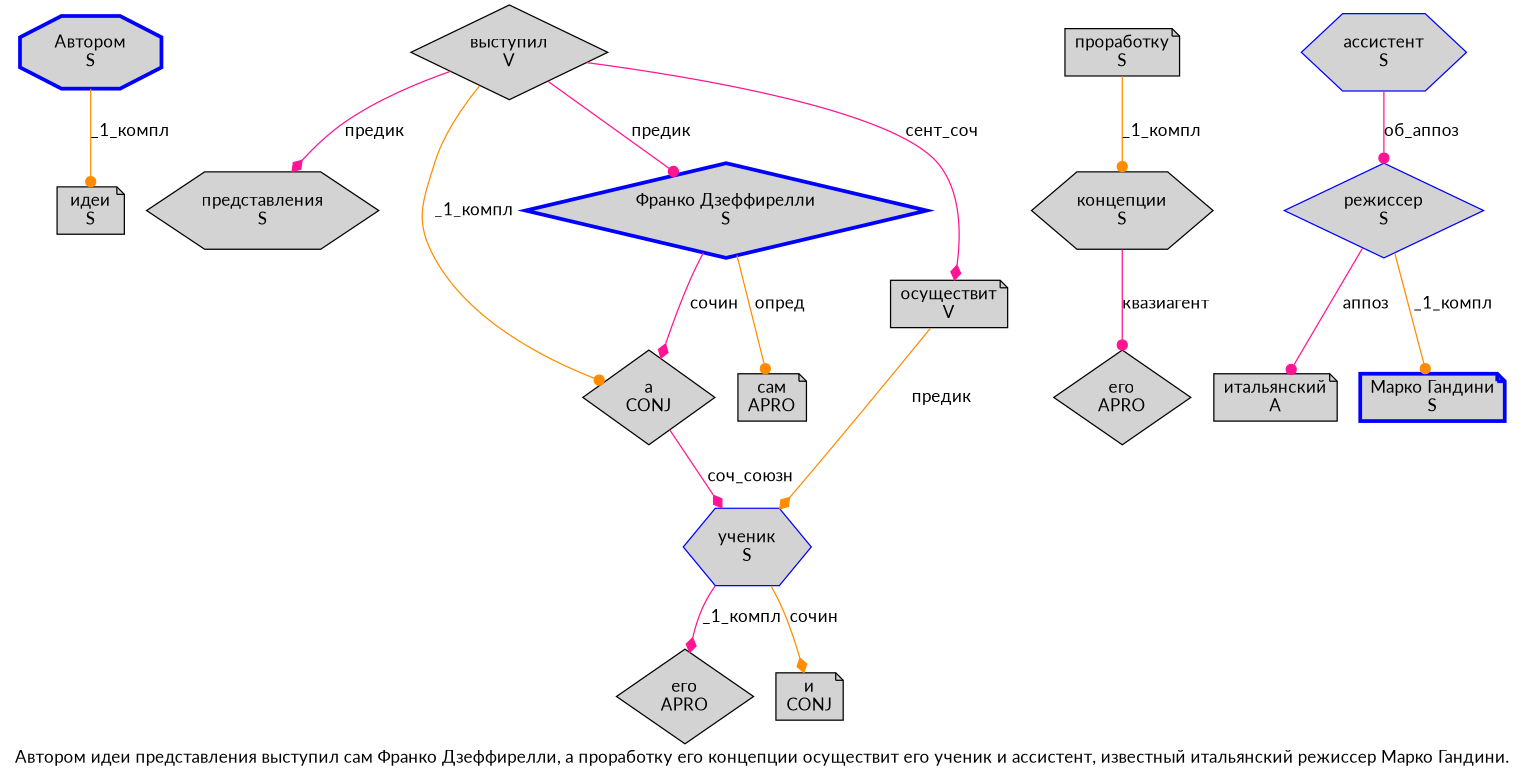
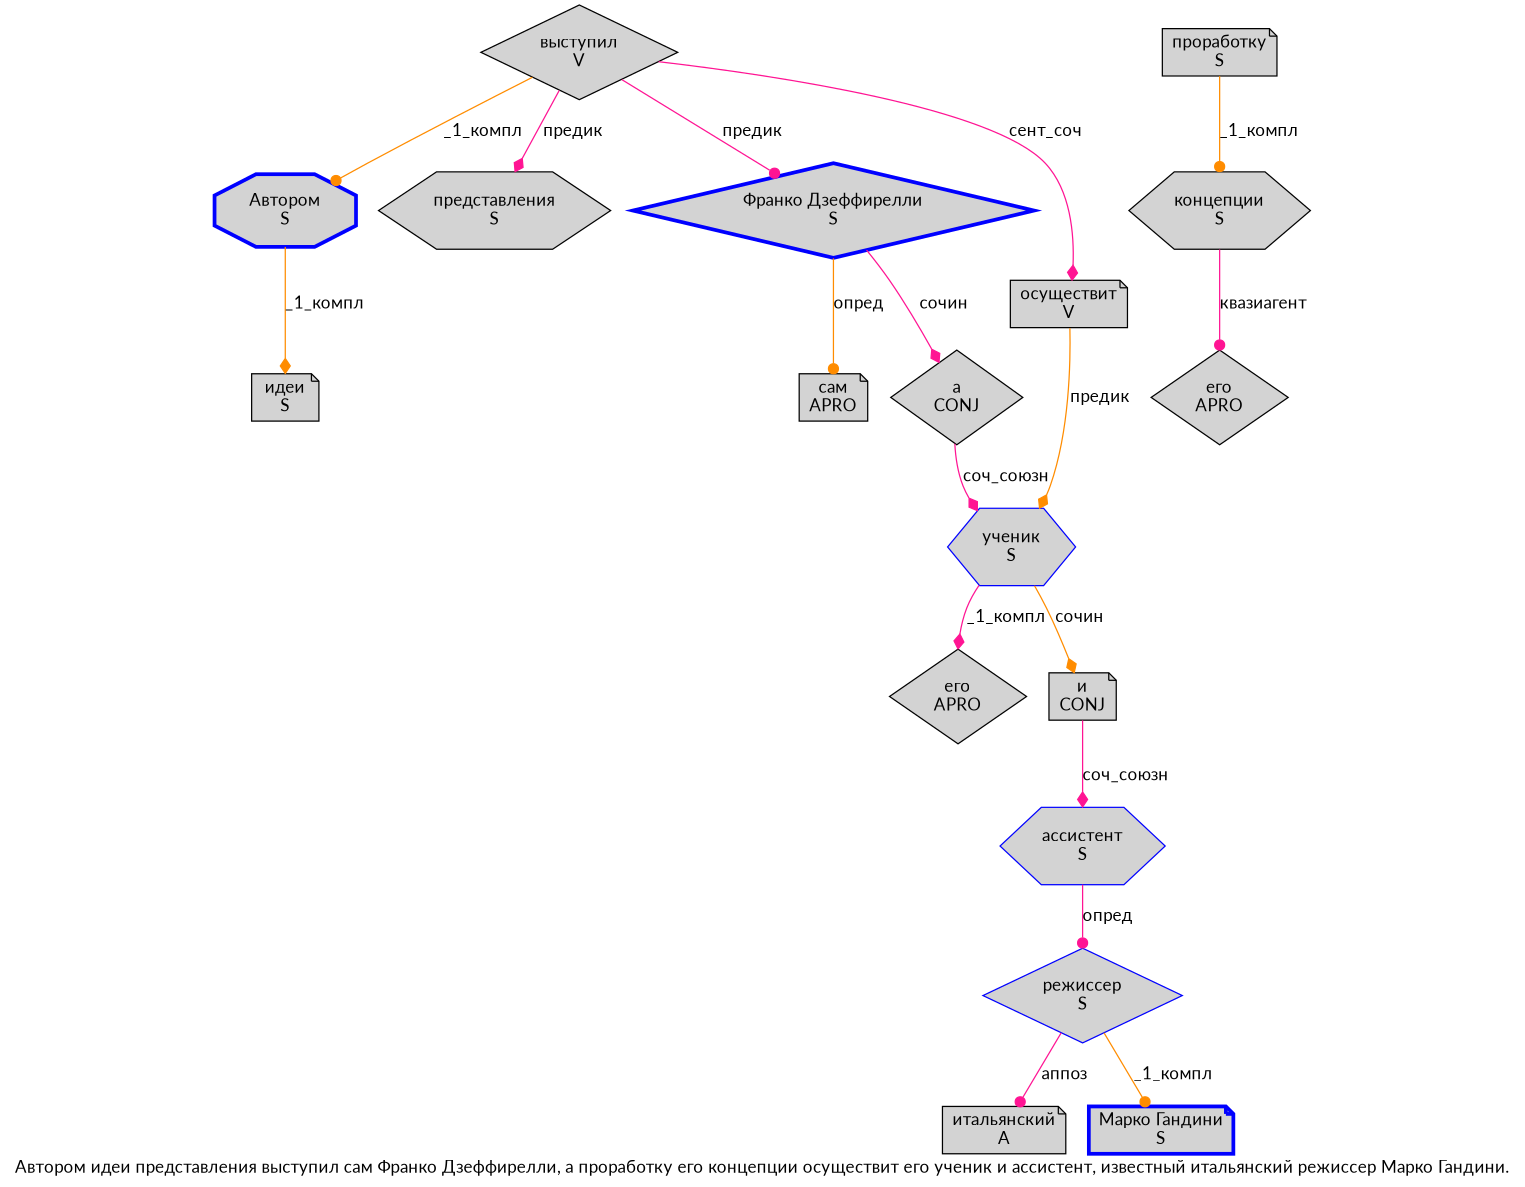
(1422, 131) -> (1108, 916)
(91, 133) -> (285, 303)
(439, 264) -> (436, 127)
none -> (1083, 756)
